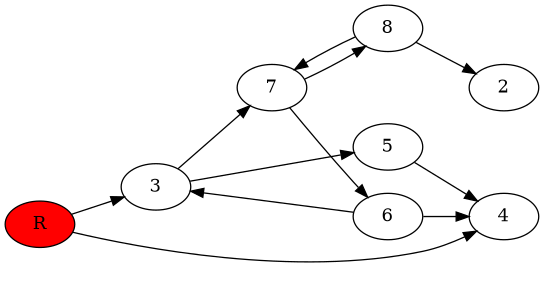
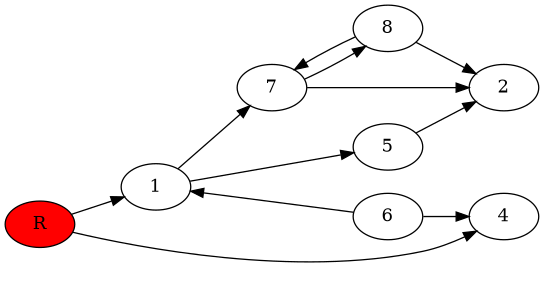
(324, 148) -> (382, 88)
(440, 178) -> (440, 120)
(156, 187) -> (156, 187)
